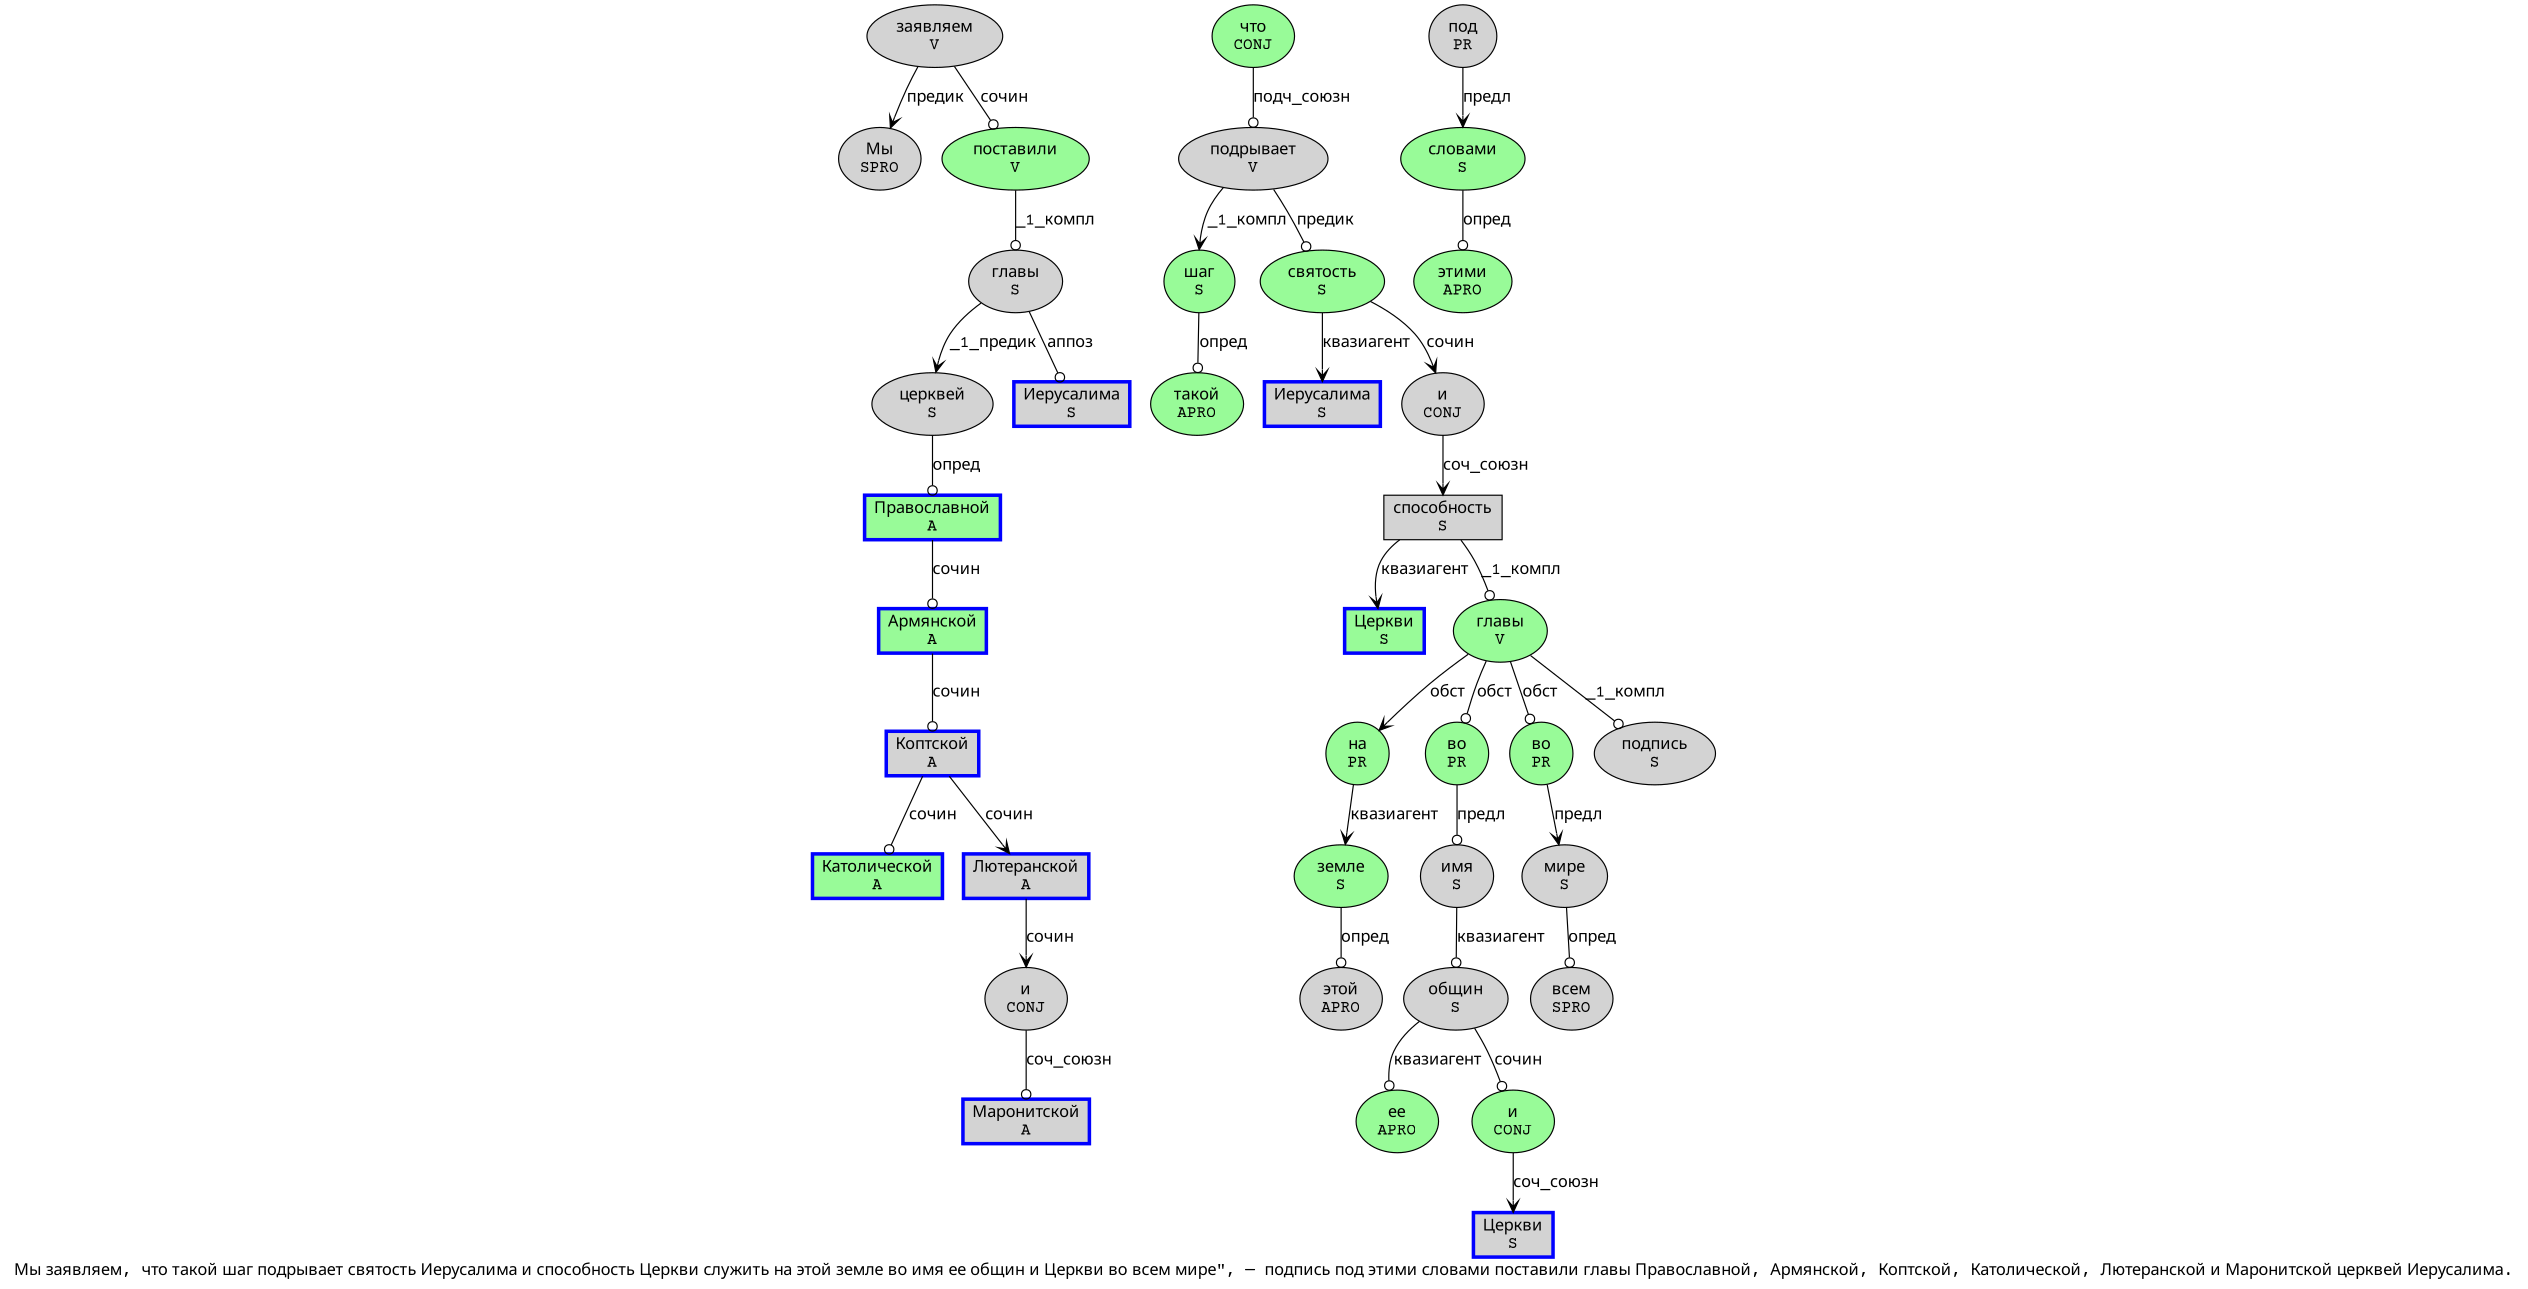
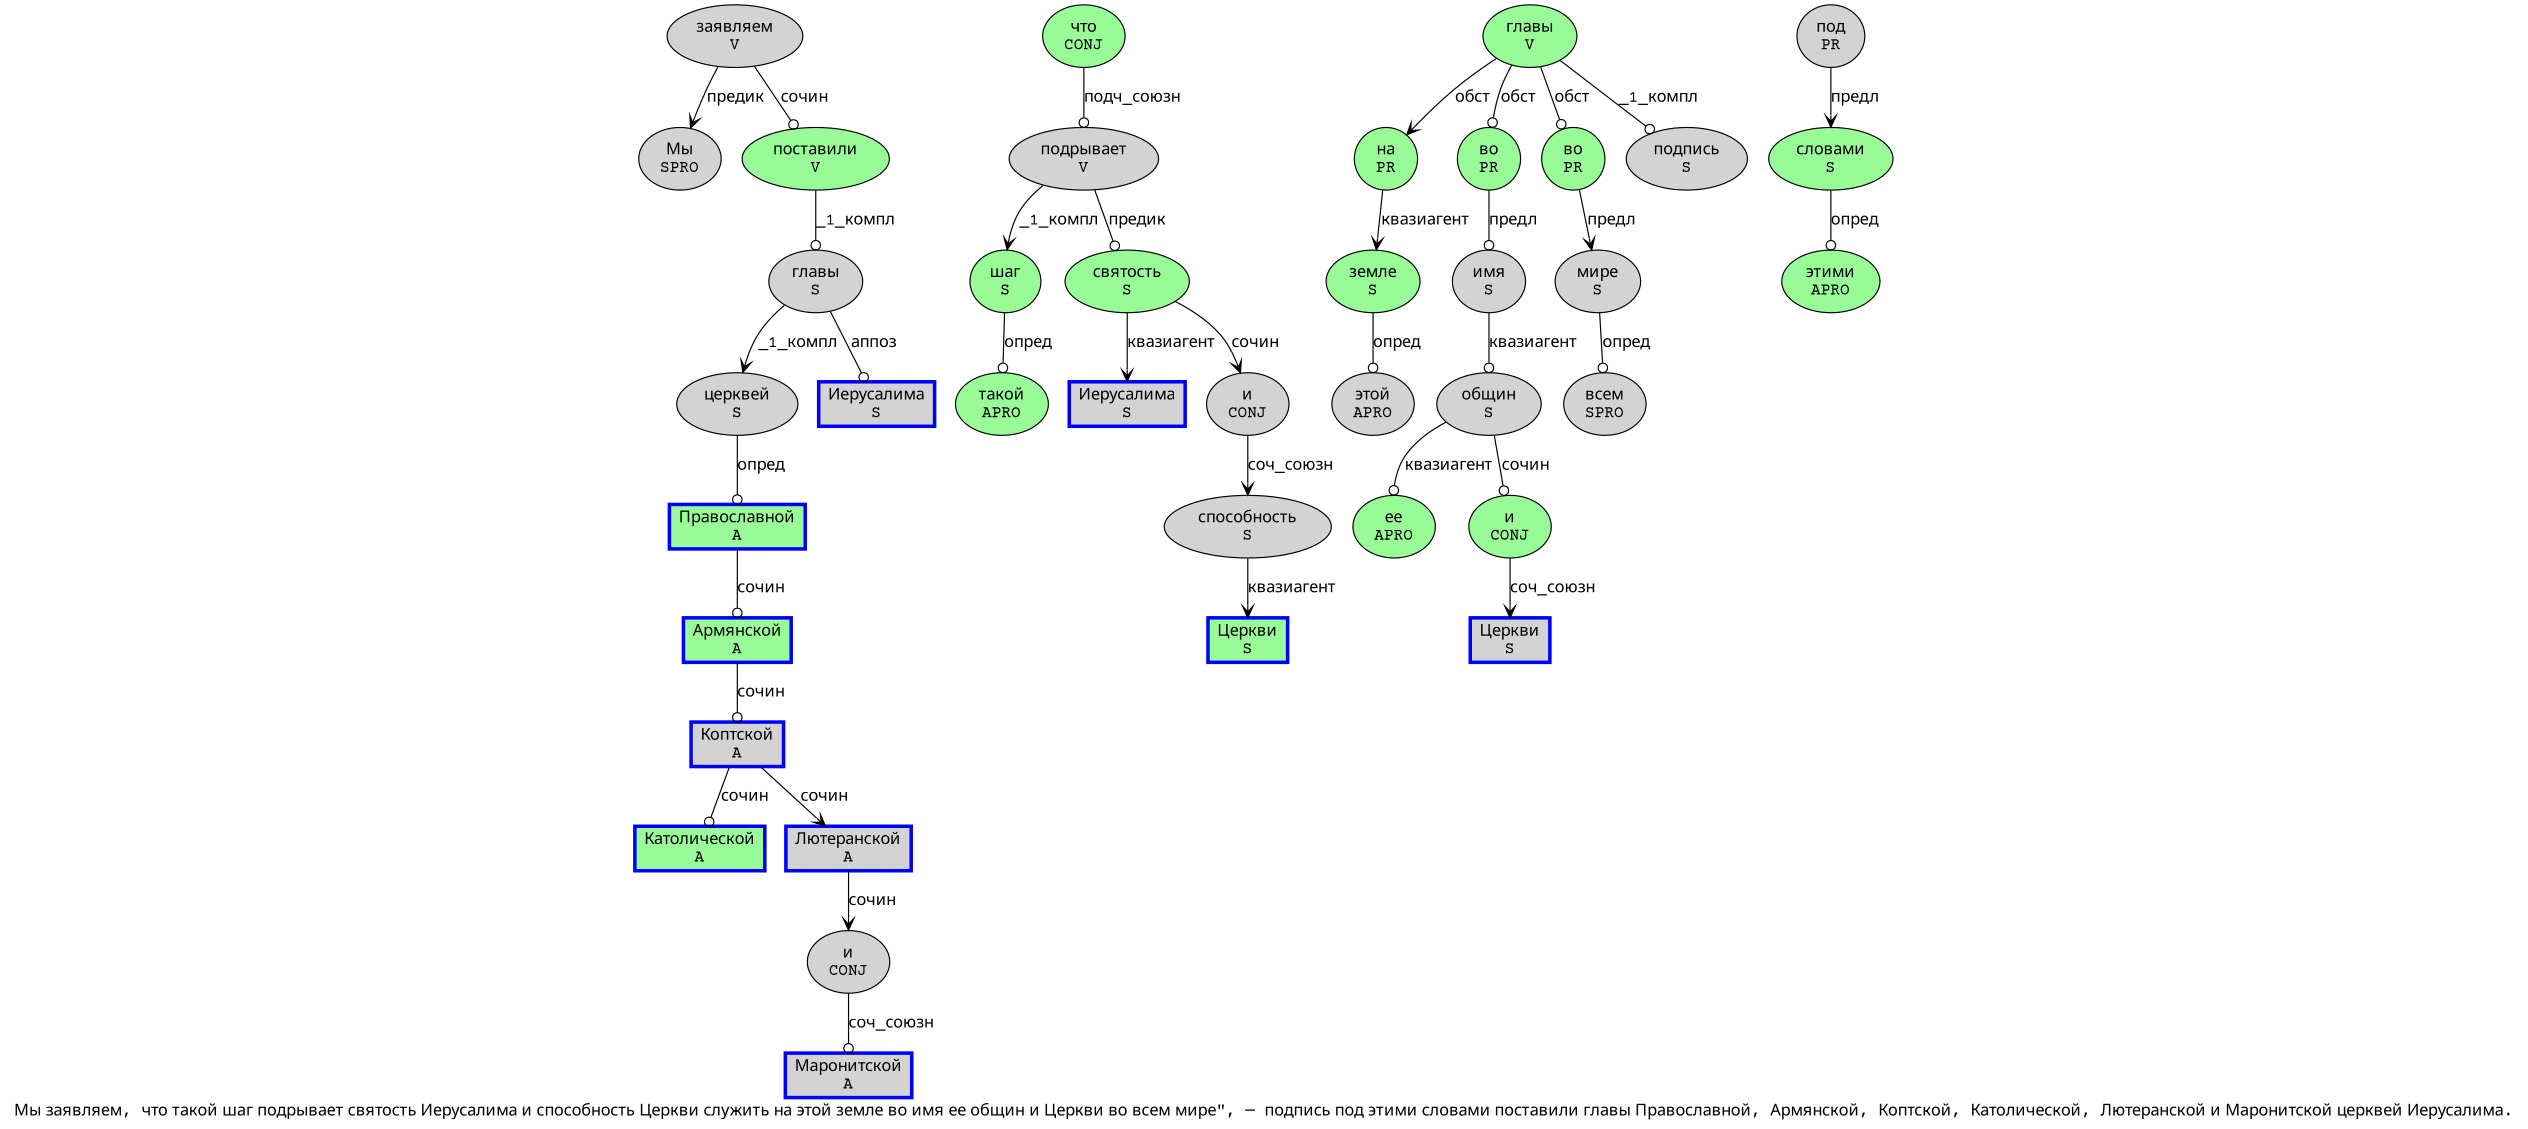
(993, 343) -> (798, 343)
(1443, 518) -> (1248, 527)
(1476, 564) -> none
